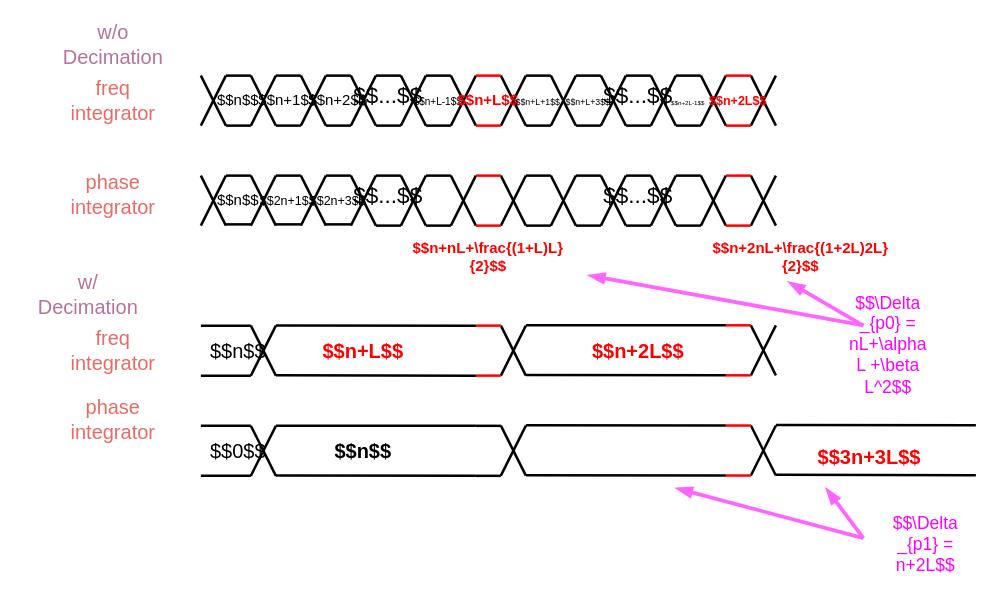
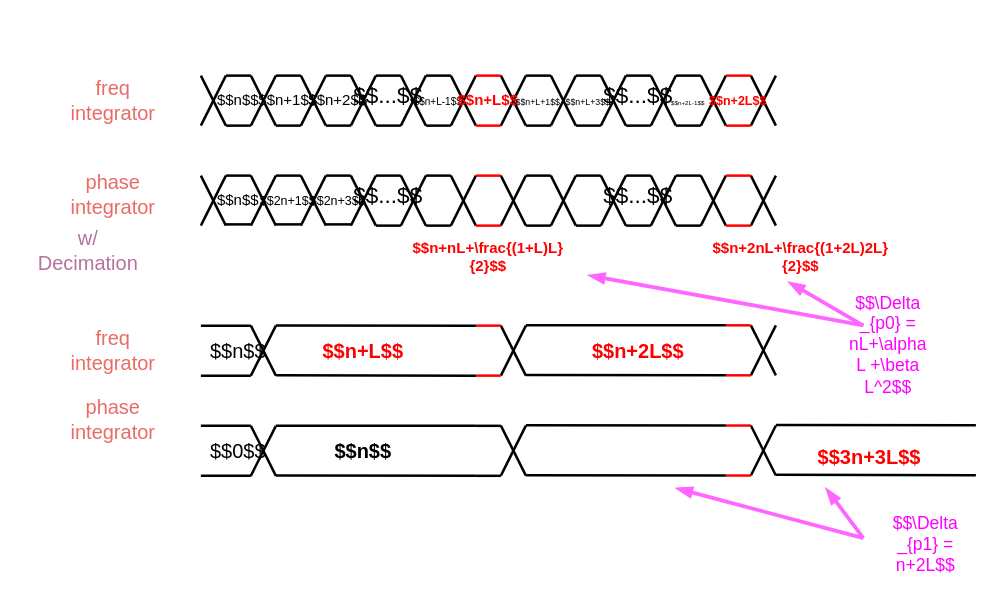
(113, 44) -> none
(88, 294) -> (88, 251)
